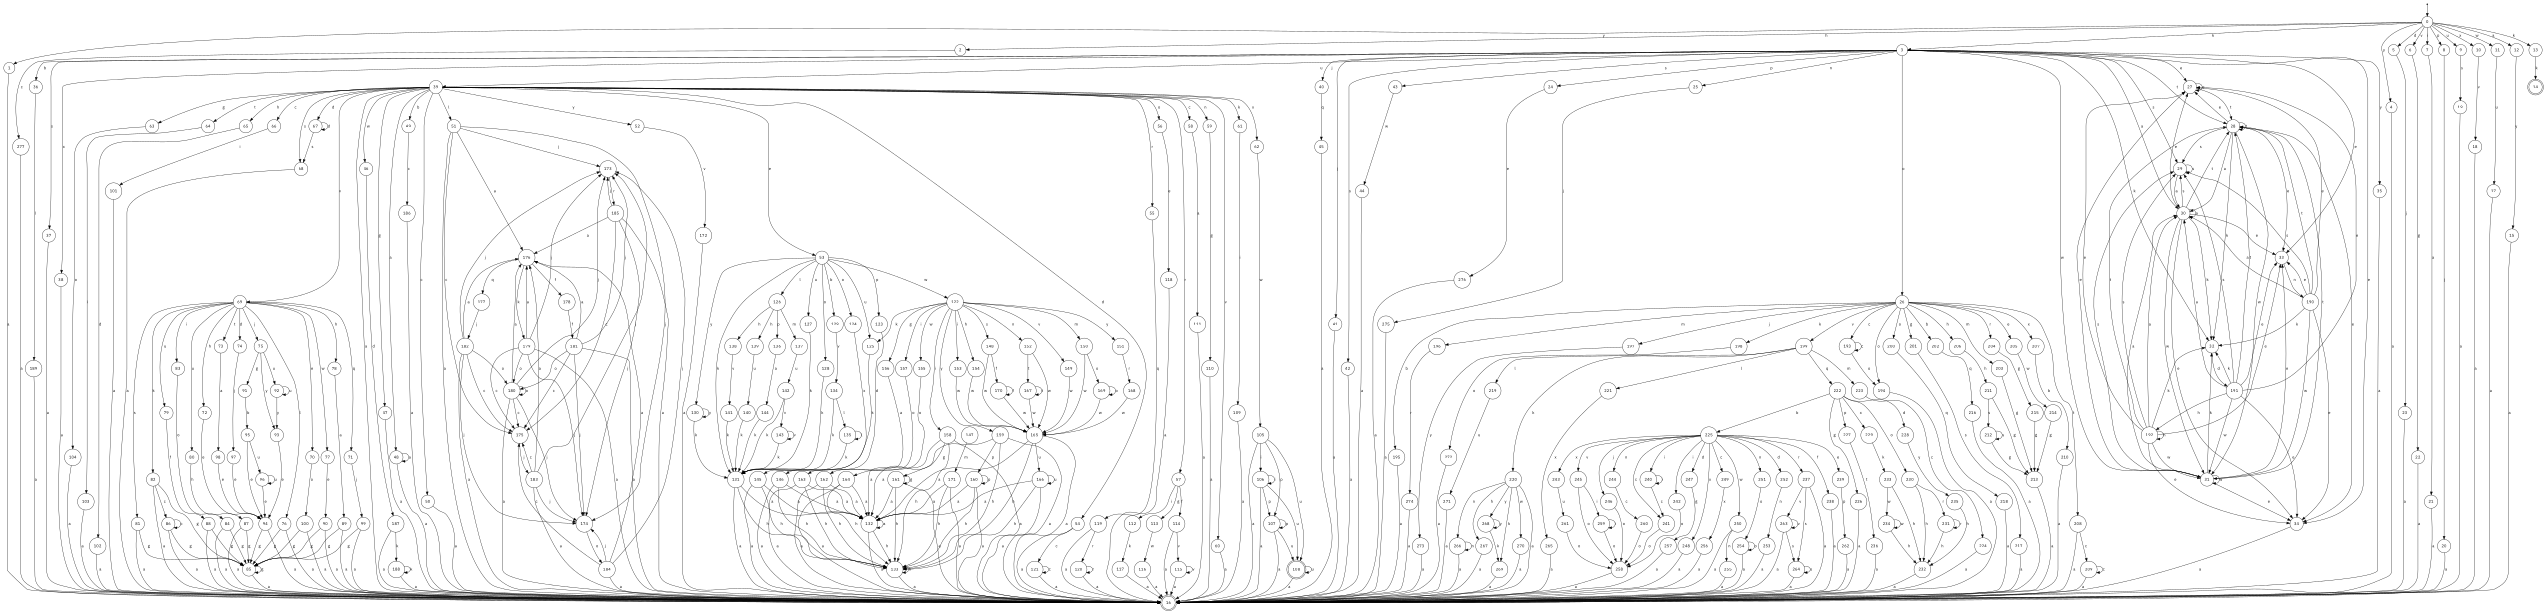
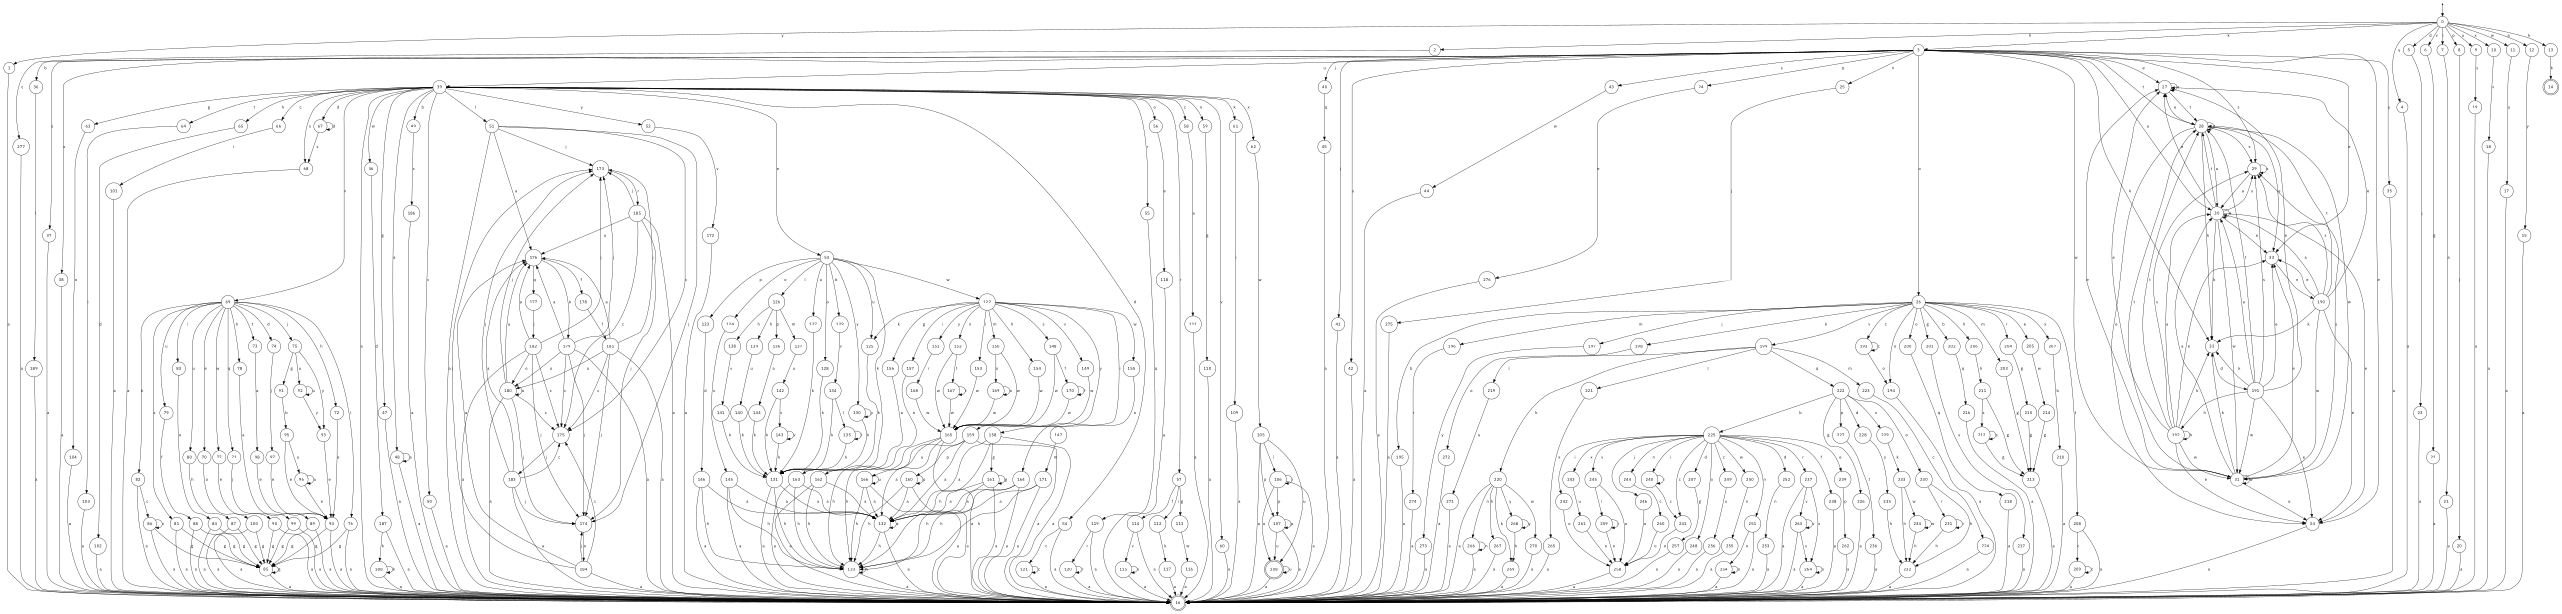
(194, 529) -> none
(1602, 594) -> (1492, 600)
